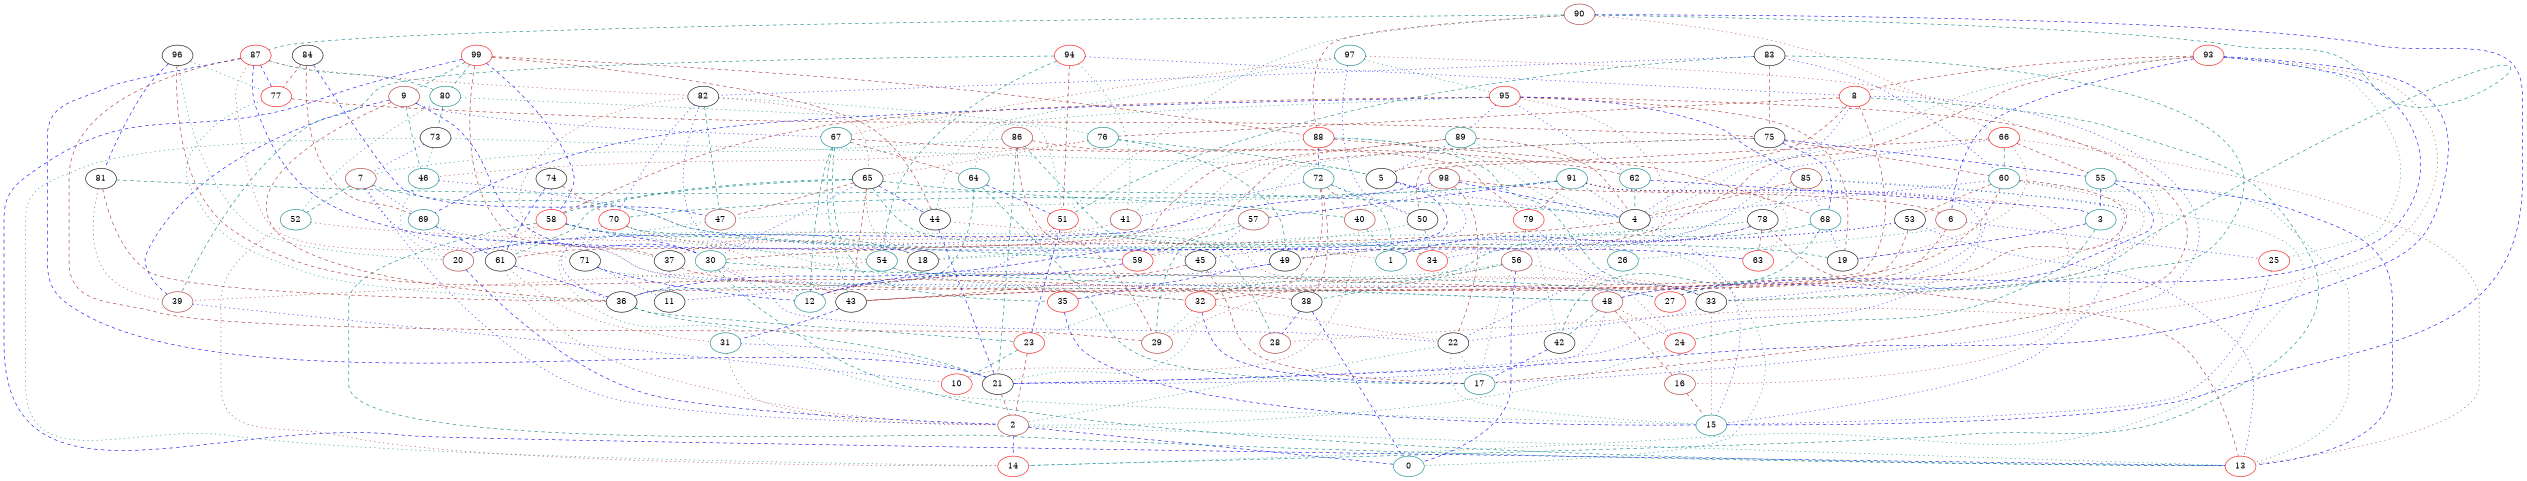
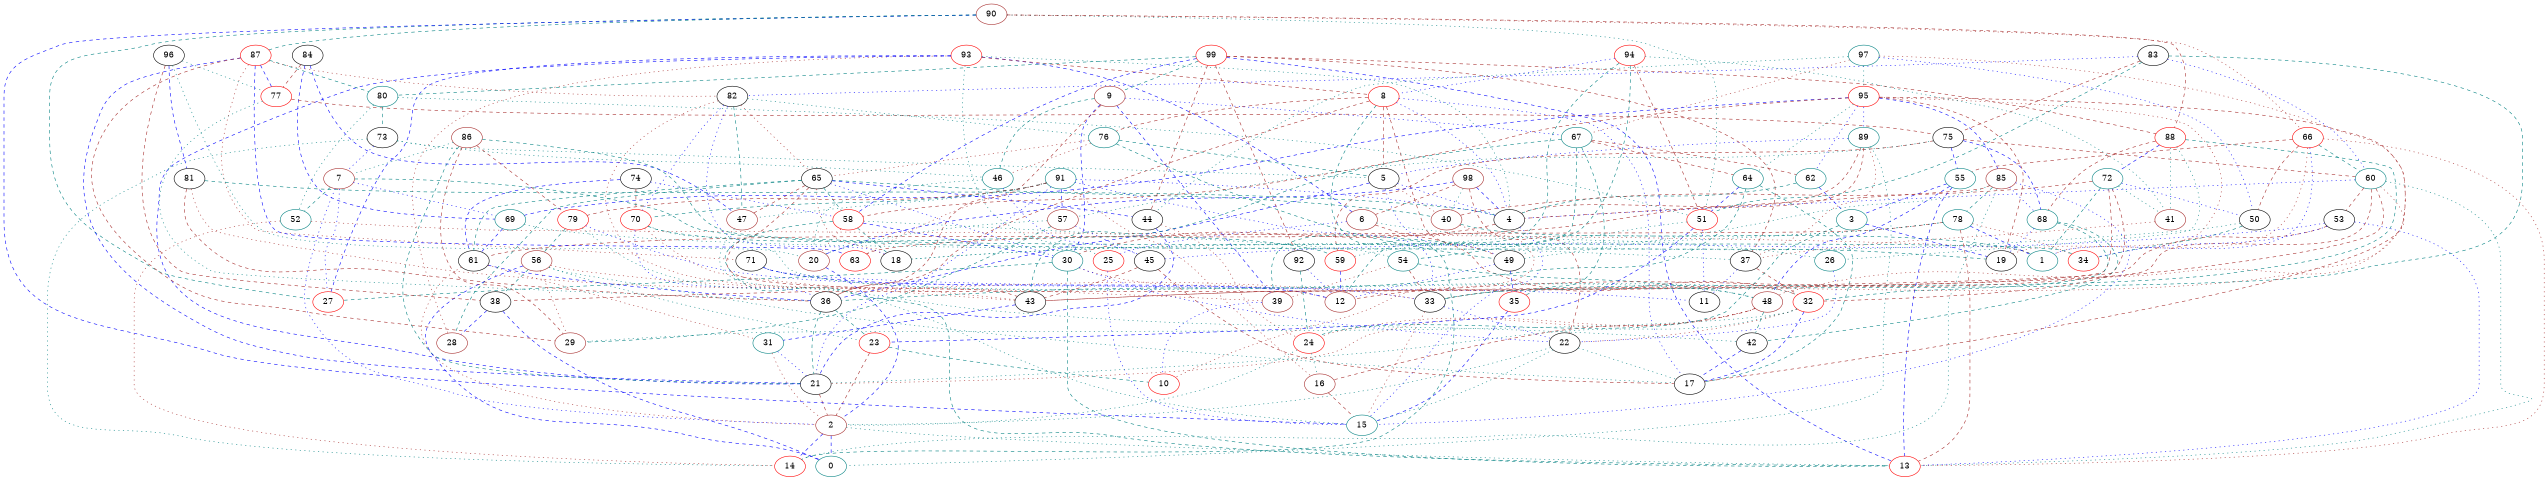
(324, 167) -> (349, 204)
(1748, 177) -> (1418, 210)
(1185, 207) -> (2139, 199)
(1763, 220) -> (1958, 220)
none -> (1299, 261)
(1297, 281) -> (1414, 278)
(810, 302) -> (1340, 302)
(1400, 377) -> (1342, 349)
(1480, 384) -> (1690, 384)
